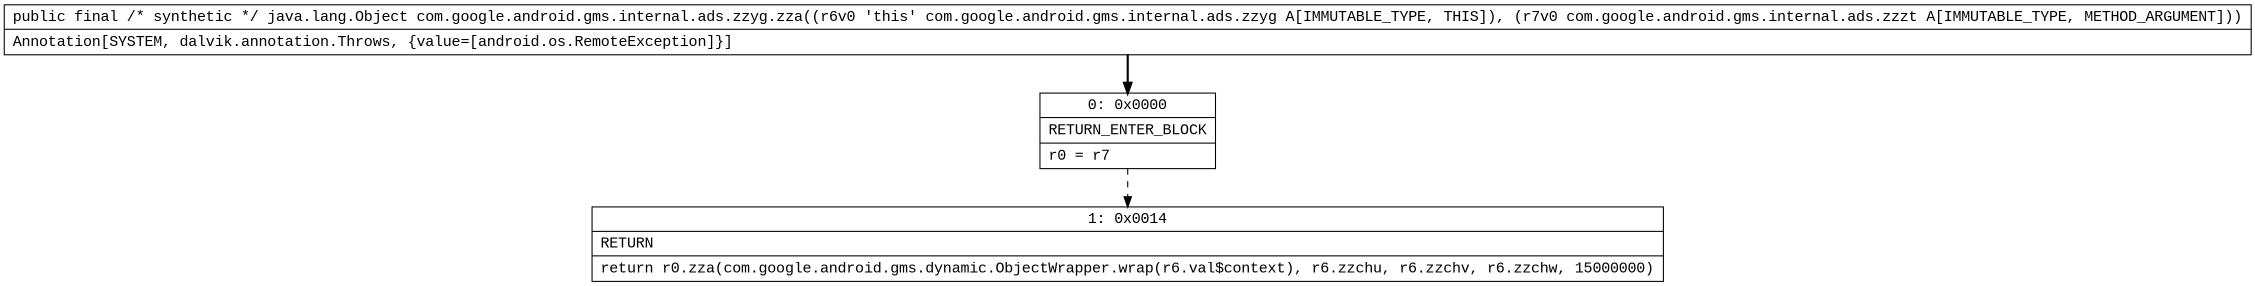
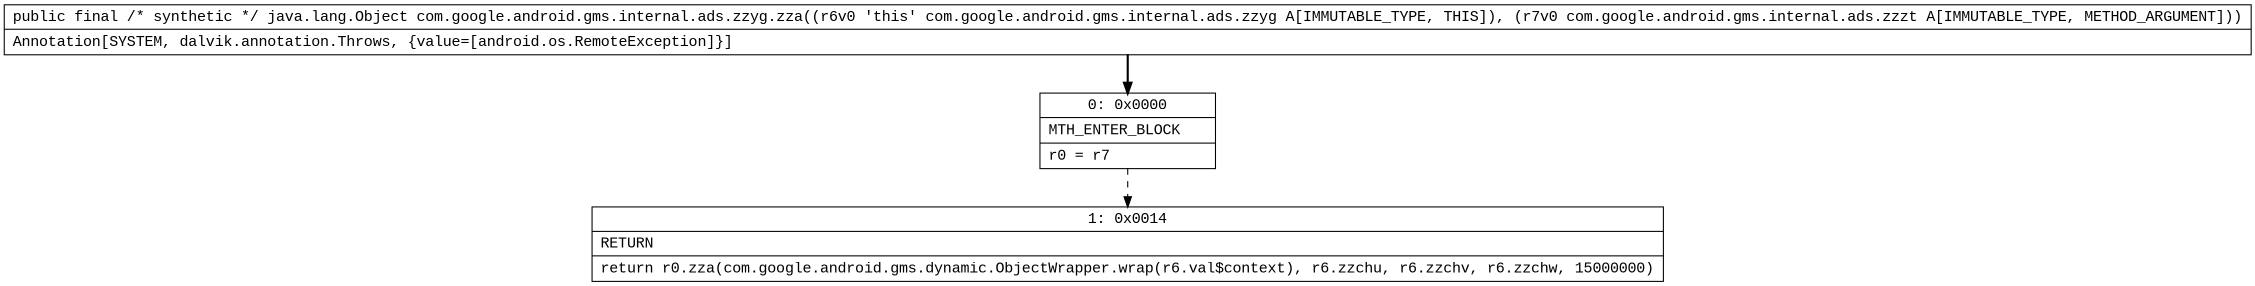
(1128, 130) -> (1114, 130)
